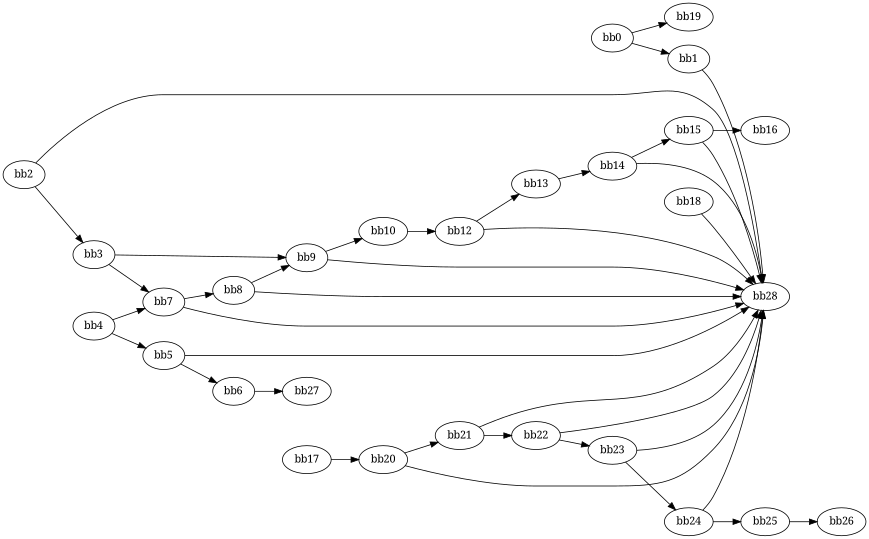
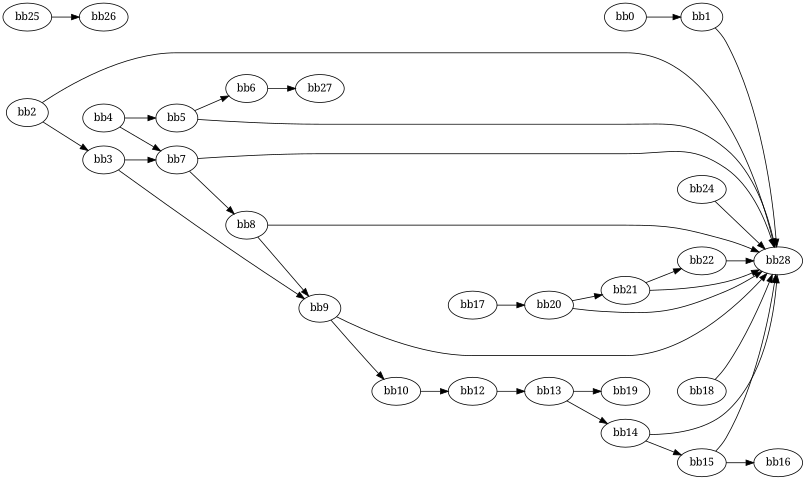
(646, 29) -> (583, 391)
(620, 233) -> none
(612, 450) -> none
(723, 522) -> none
